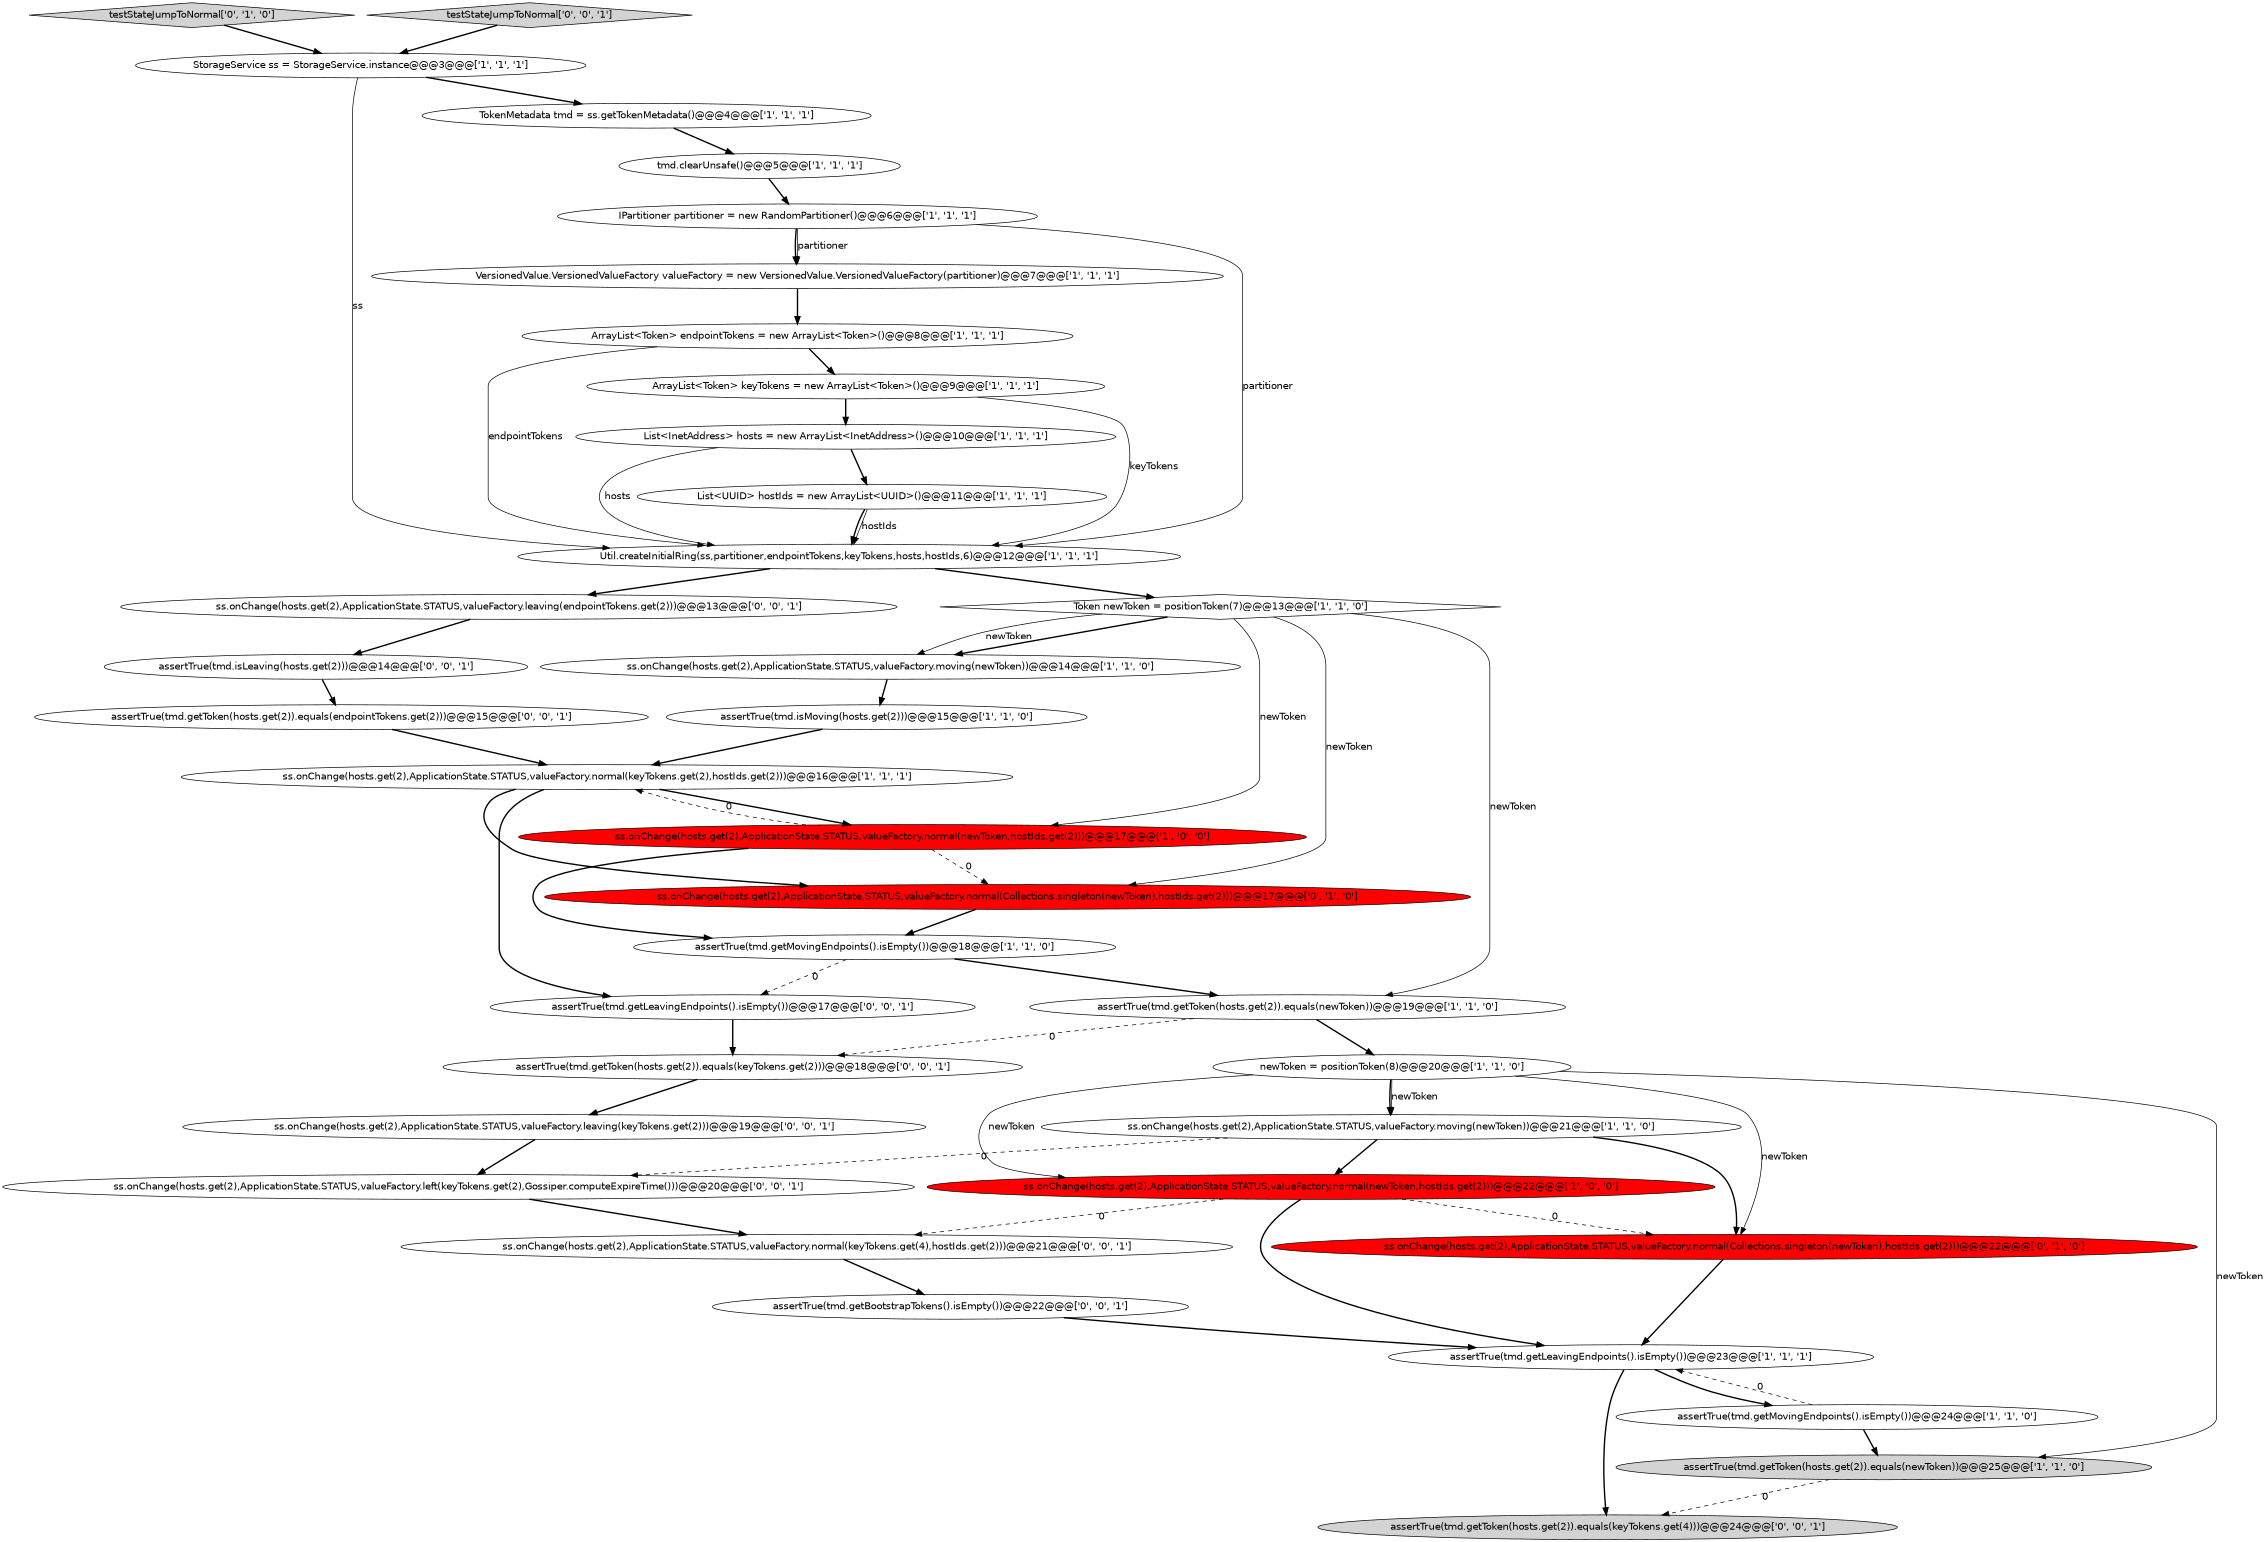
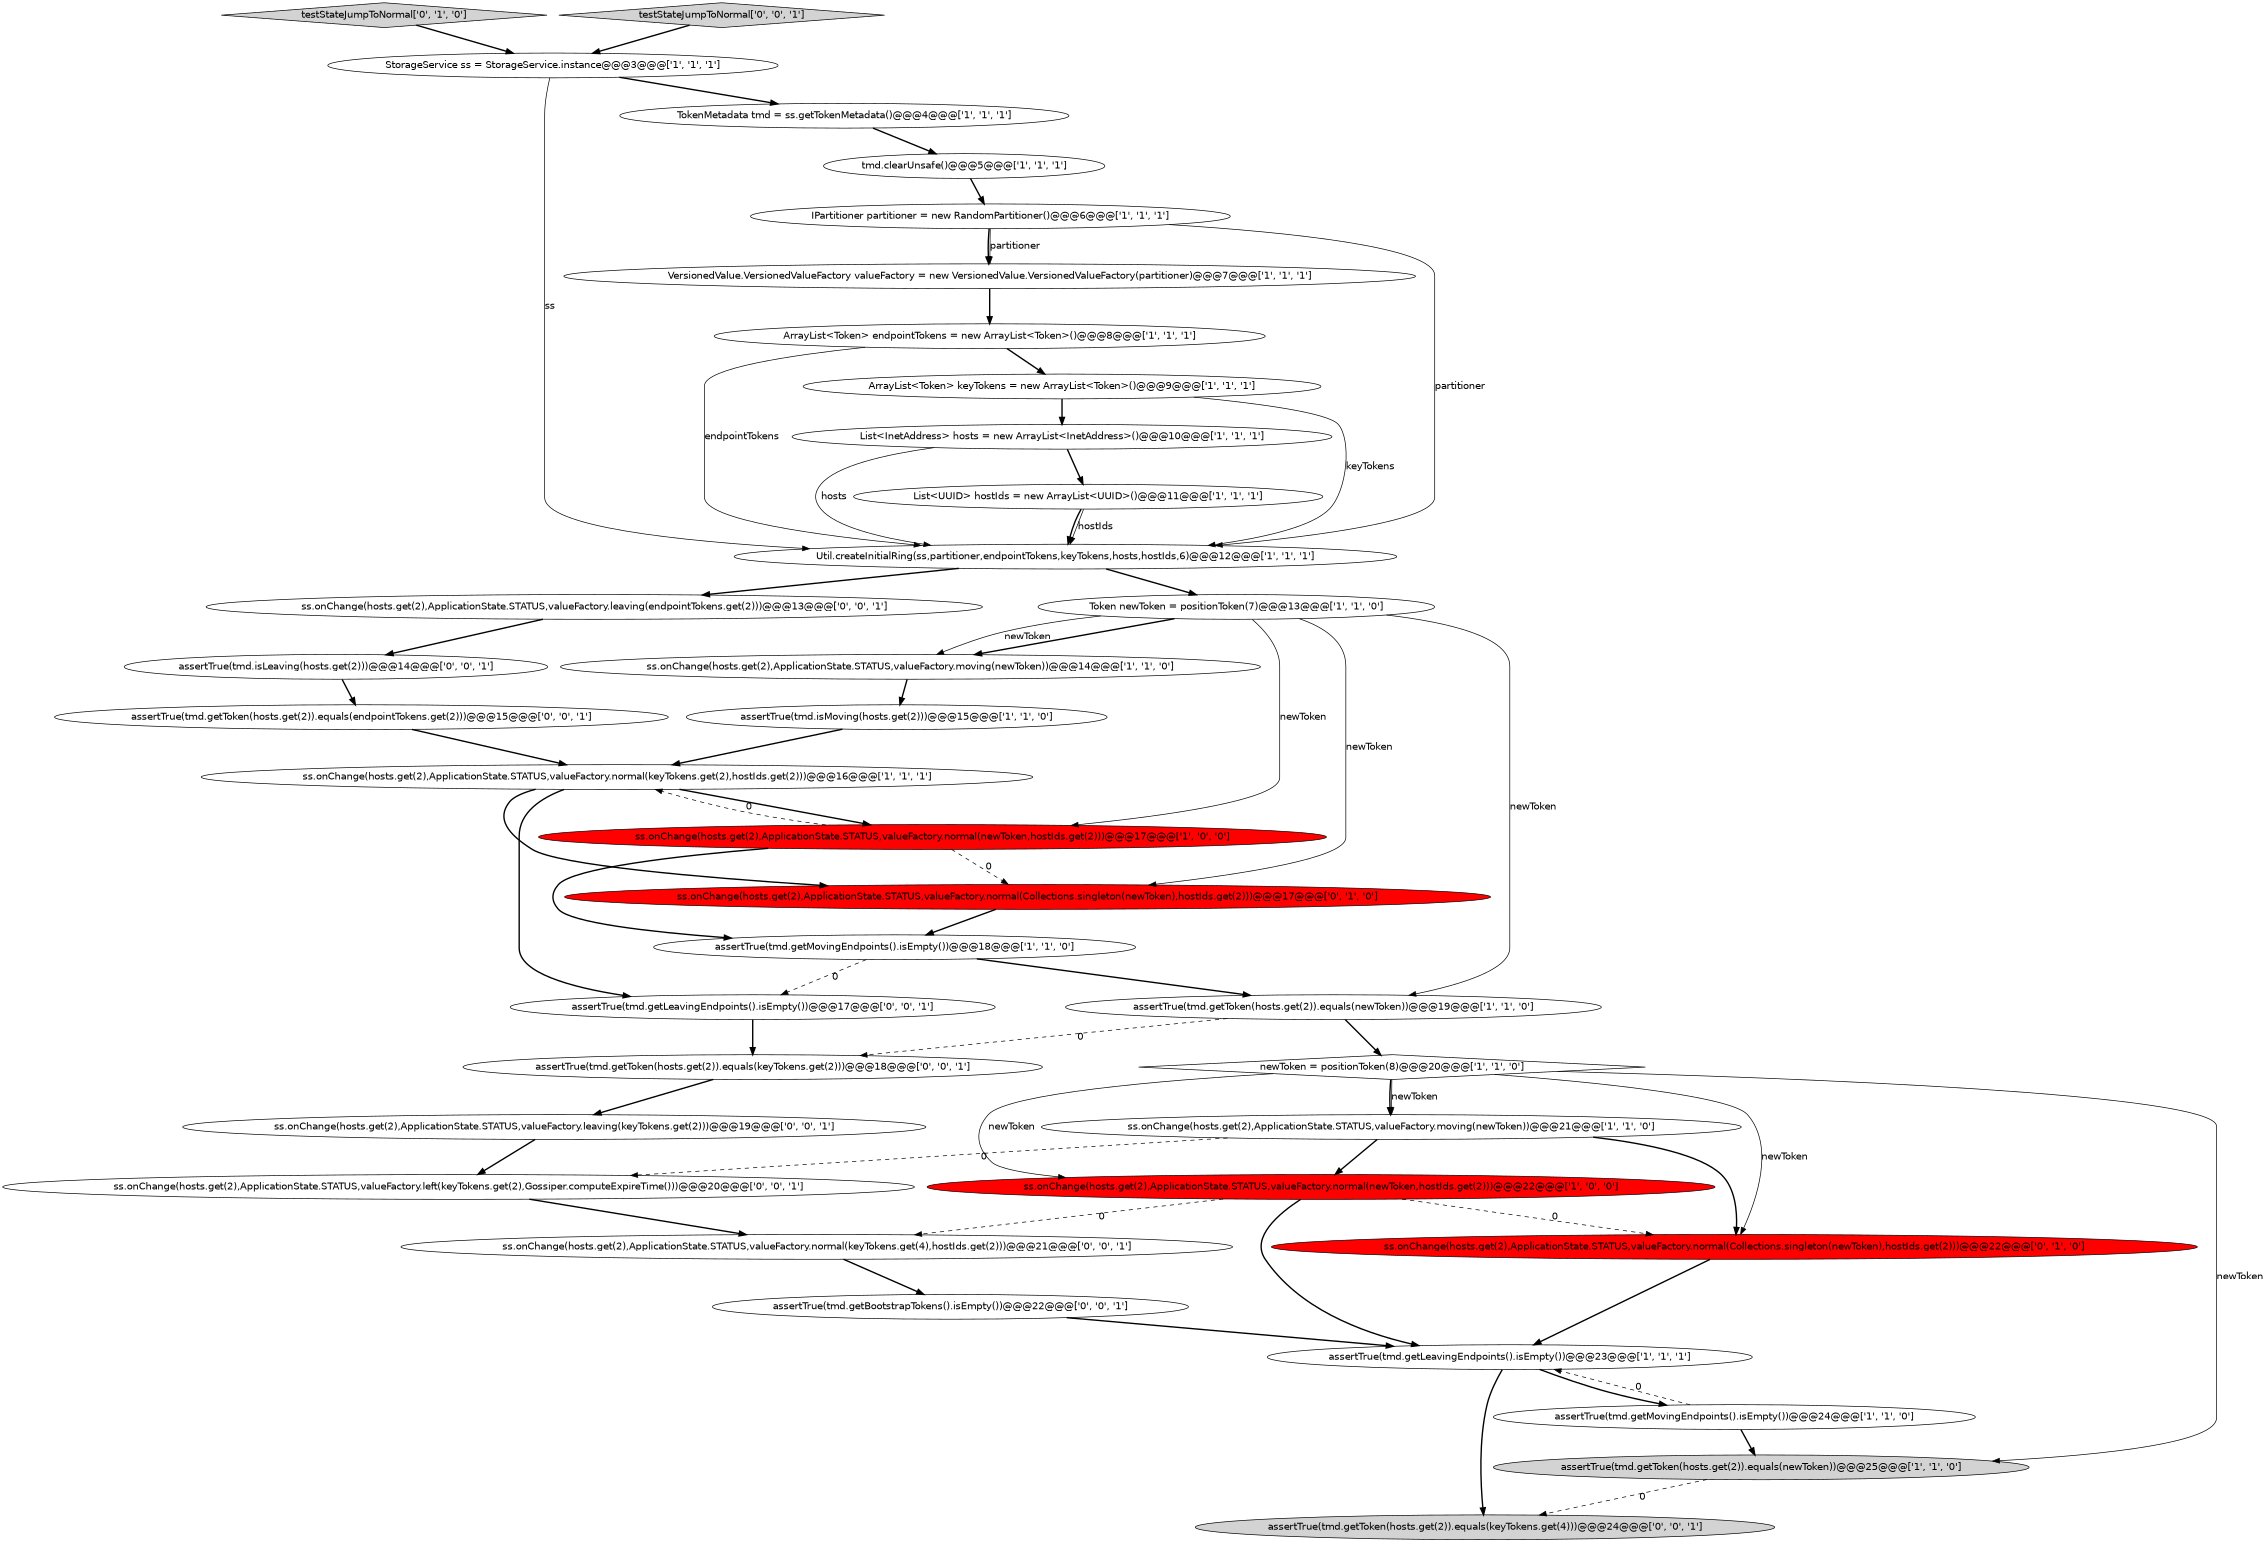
(1220, 607) -> (1236, 607)
(1392, 1067) -> (1392, 1067)
